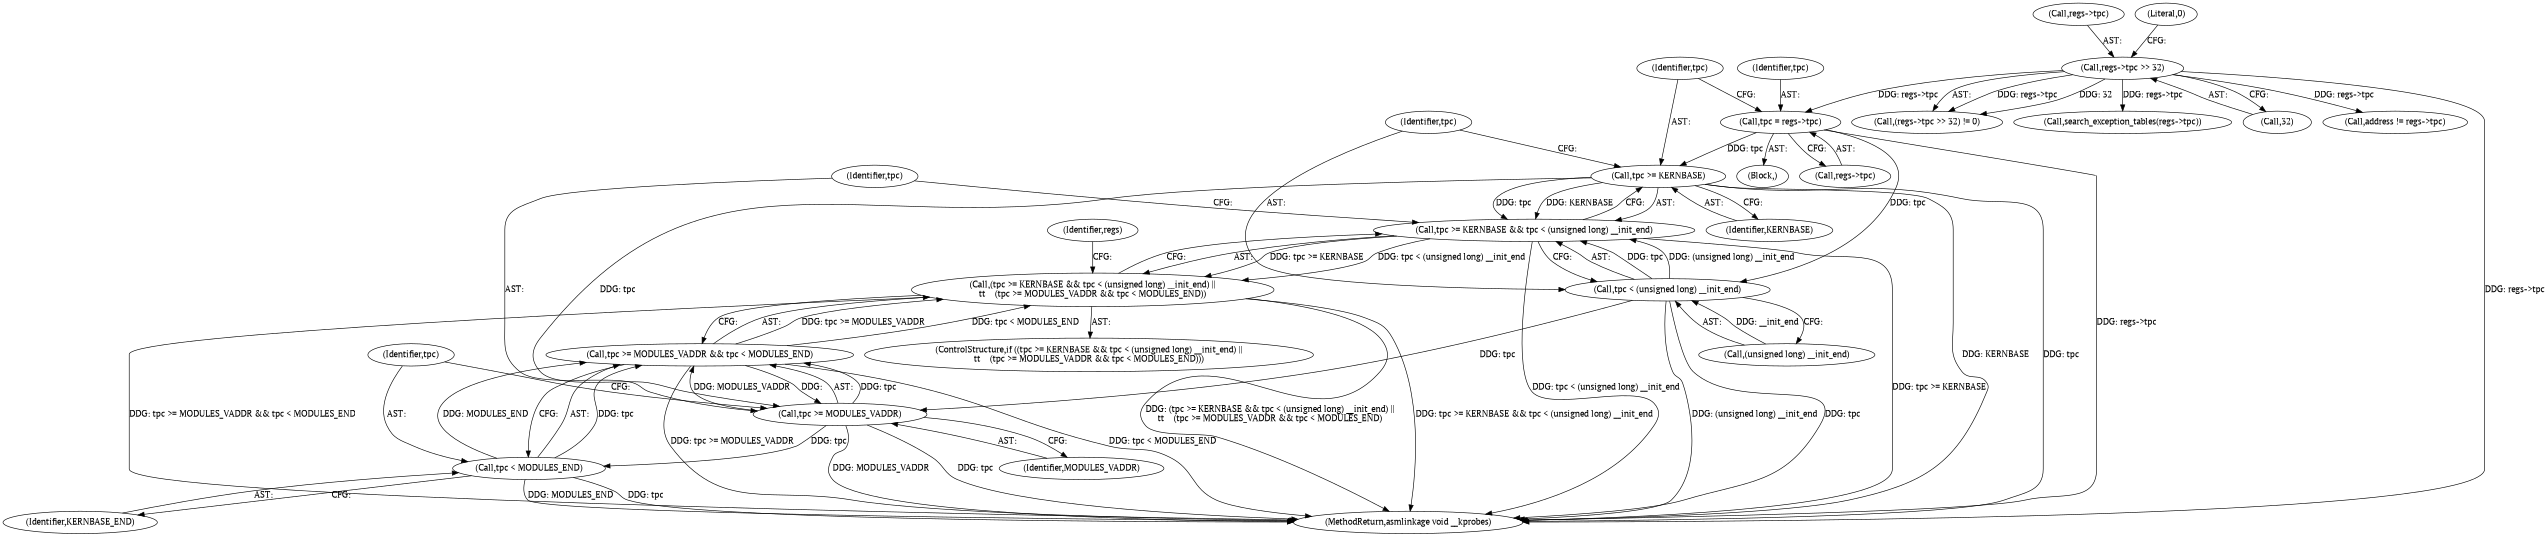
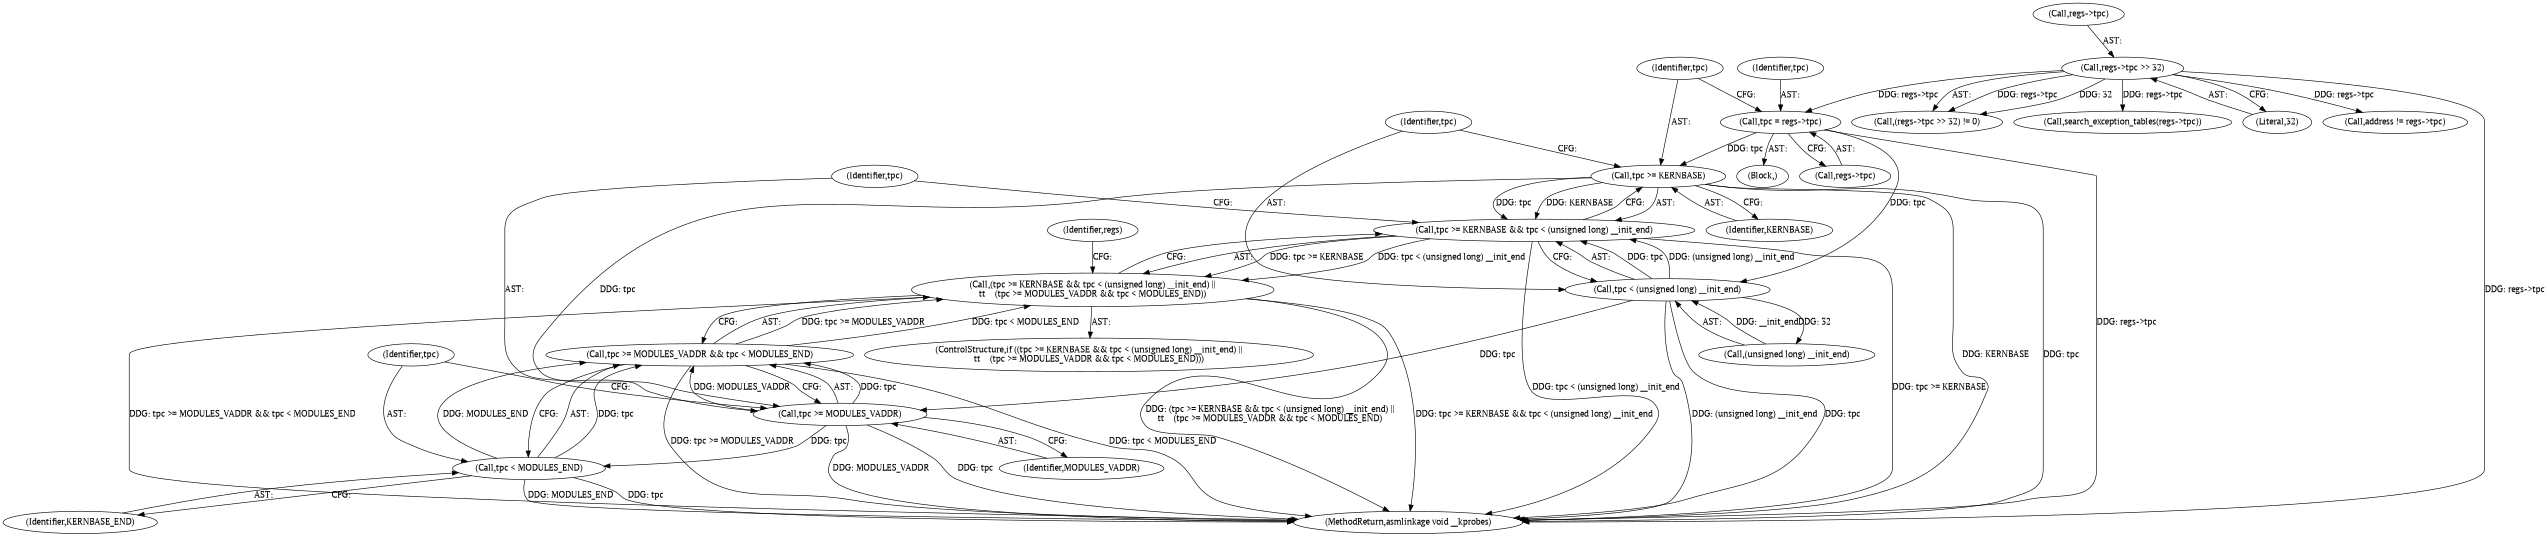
(2166, 14) -> none
(2277, 122) -> (2277, 122)
(1814, 322) -> (1814, 322)
(813, 387) -> (813, 387)
